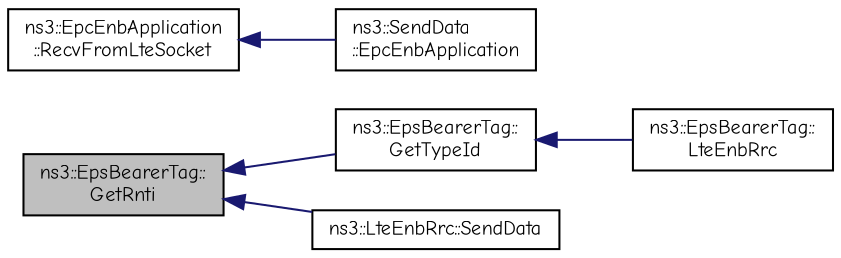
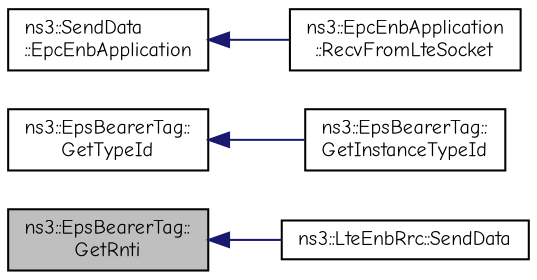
(298, 40) -> (259, 40)
(733, 140) -> (405, 140)
(290, 161) -> none
